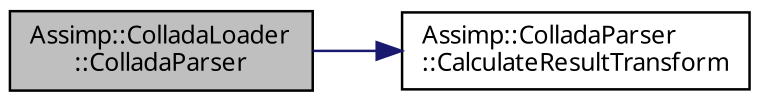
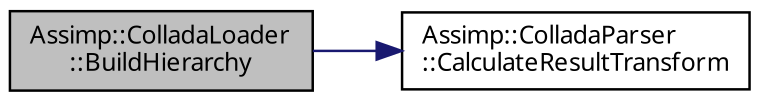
(161, 51) -> (161, 51)
